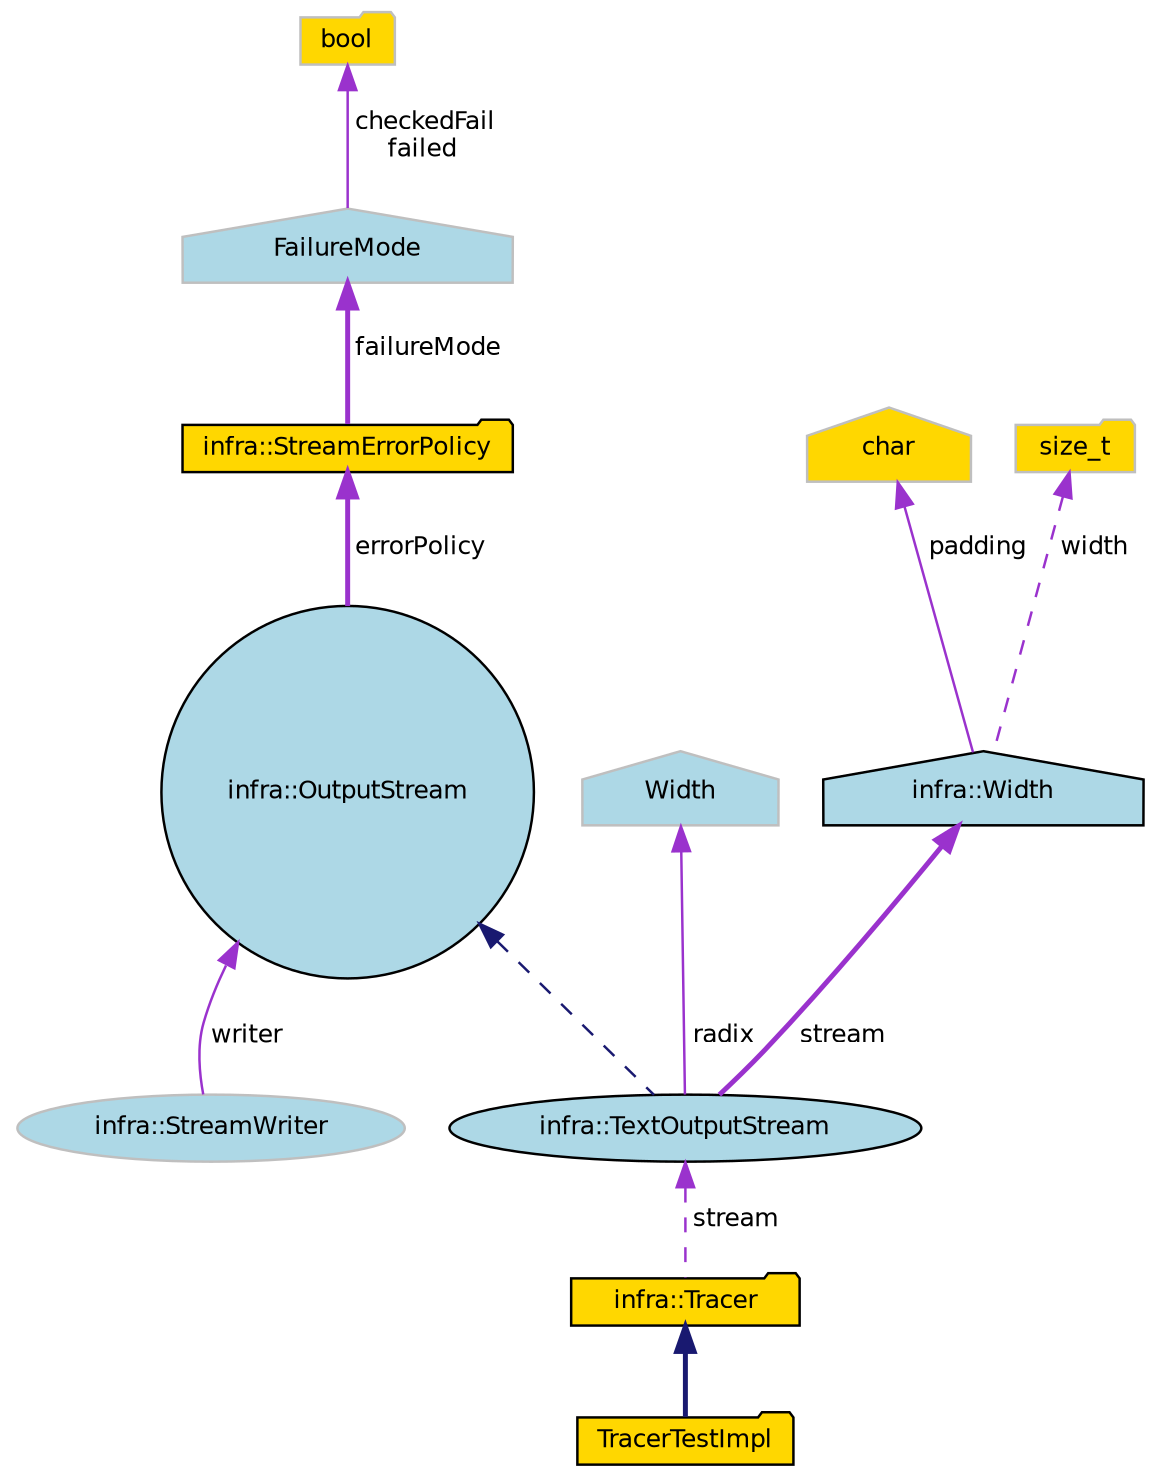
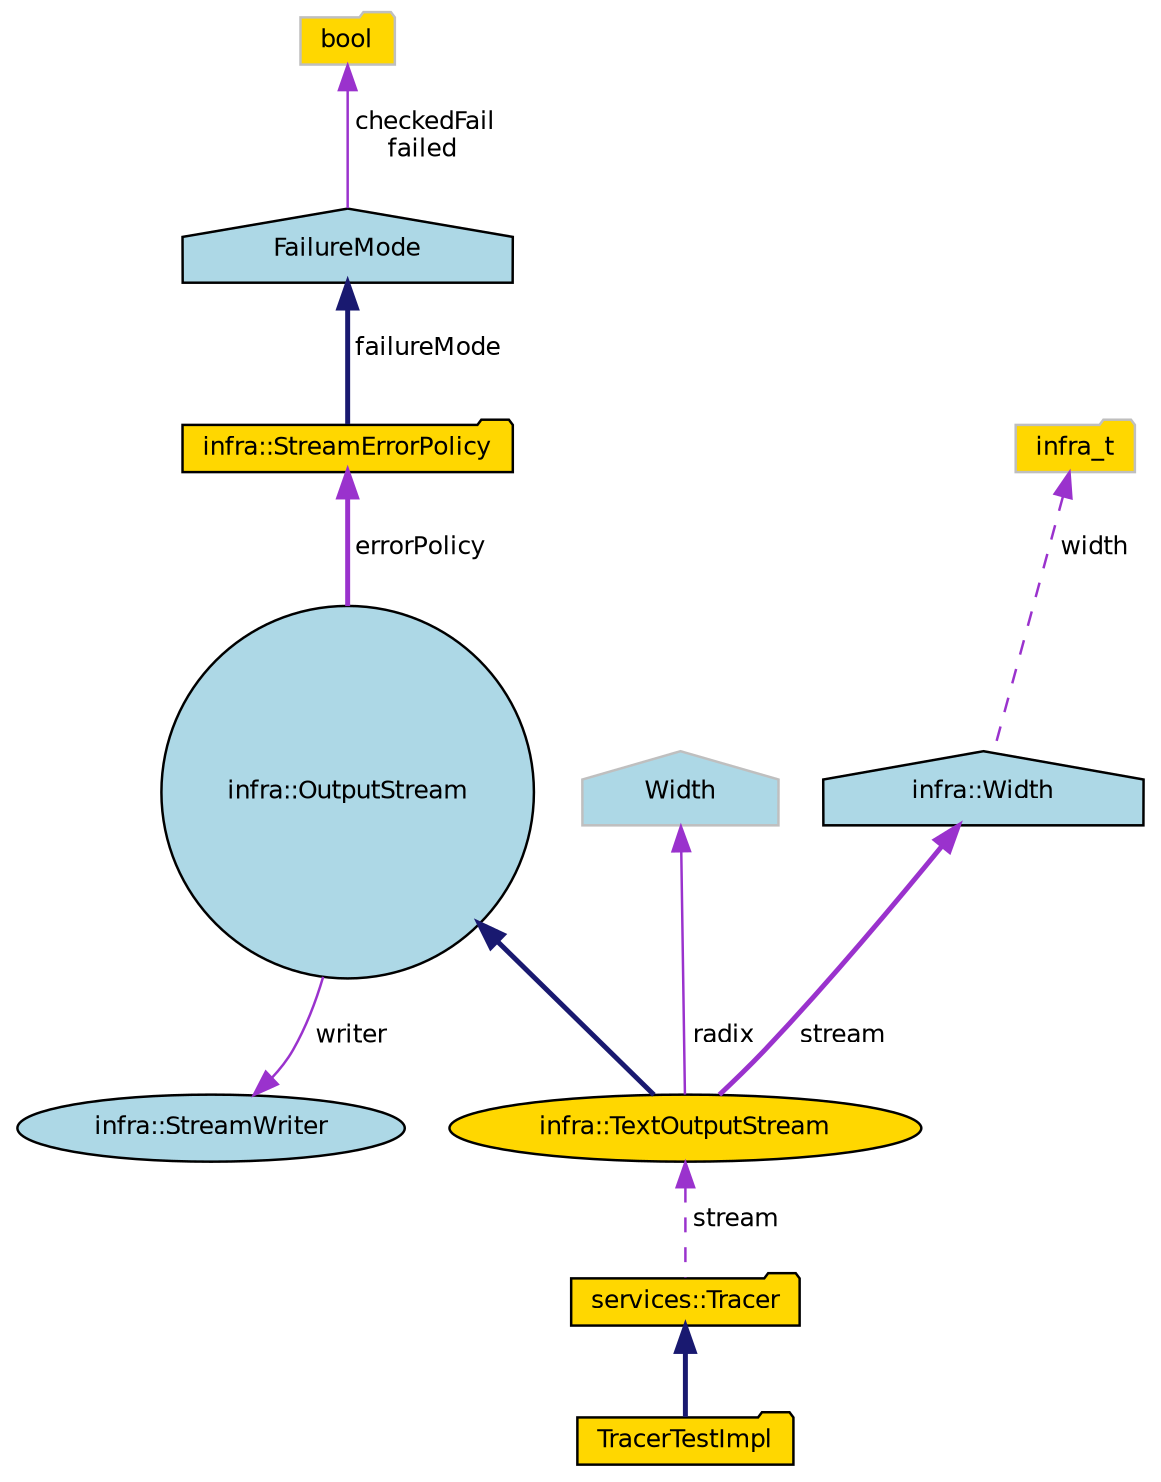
(348, 250) -> (348, 250)
(348, 367) -> (348, 367)
(889, 449) -> none
(1075, 449) -> (1075, 449)
(576, 1018) -> (576, 1018)
(202, 1028) -> (303, 1030)
(211, 1128) -> (211, 1128)
(685, 1128) -> (685, 1128)
(685, 1302) -> (685, 1302)
